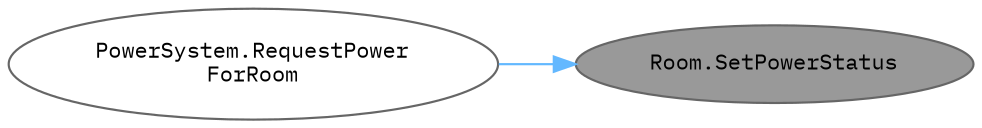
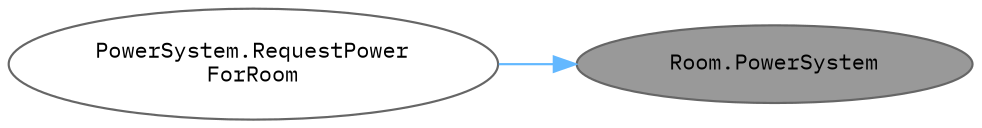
(775, 64) -> (775, 64)
